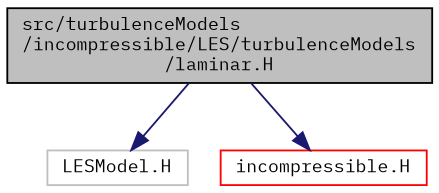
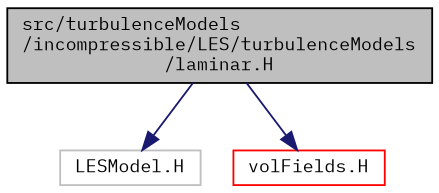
(324, 168) -> (309, 168)
